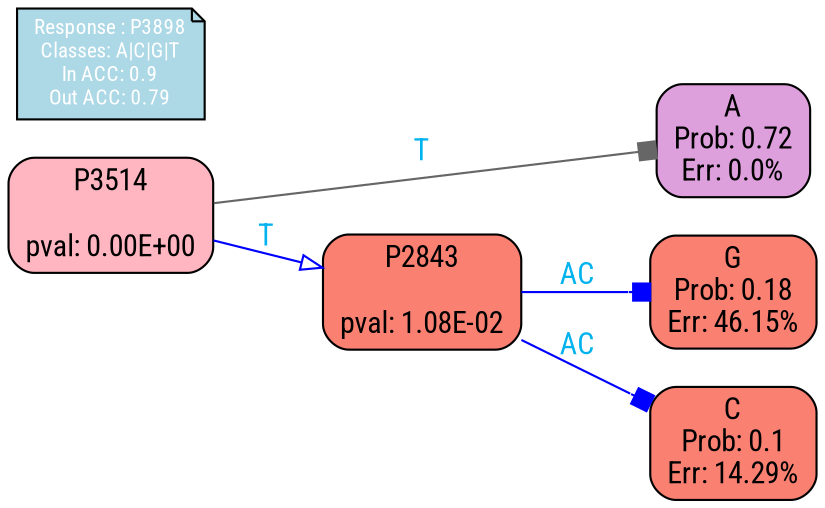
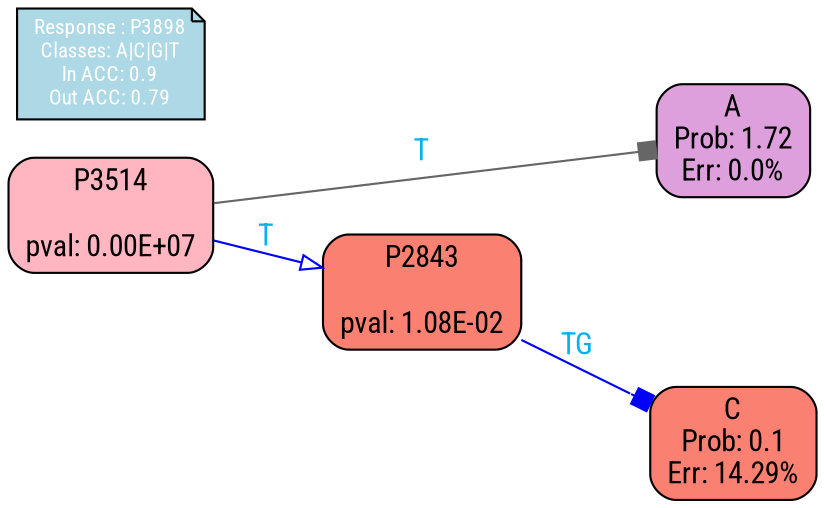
(733, 141) -> (733, 141)
(111, 215) -> (111, 215)
(733, 292) -> none
(578, 346) -> (578, 346)
